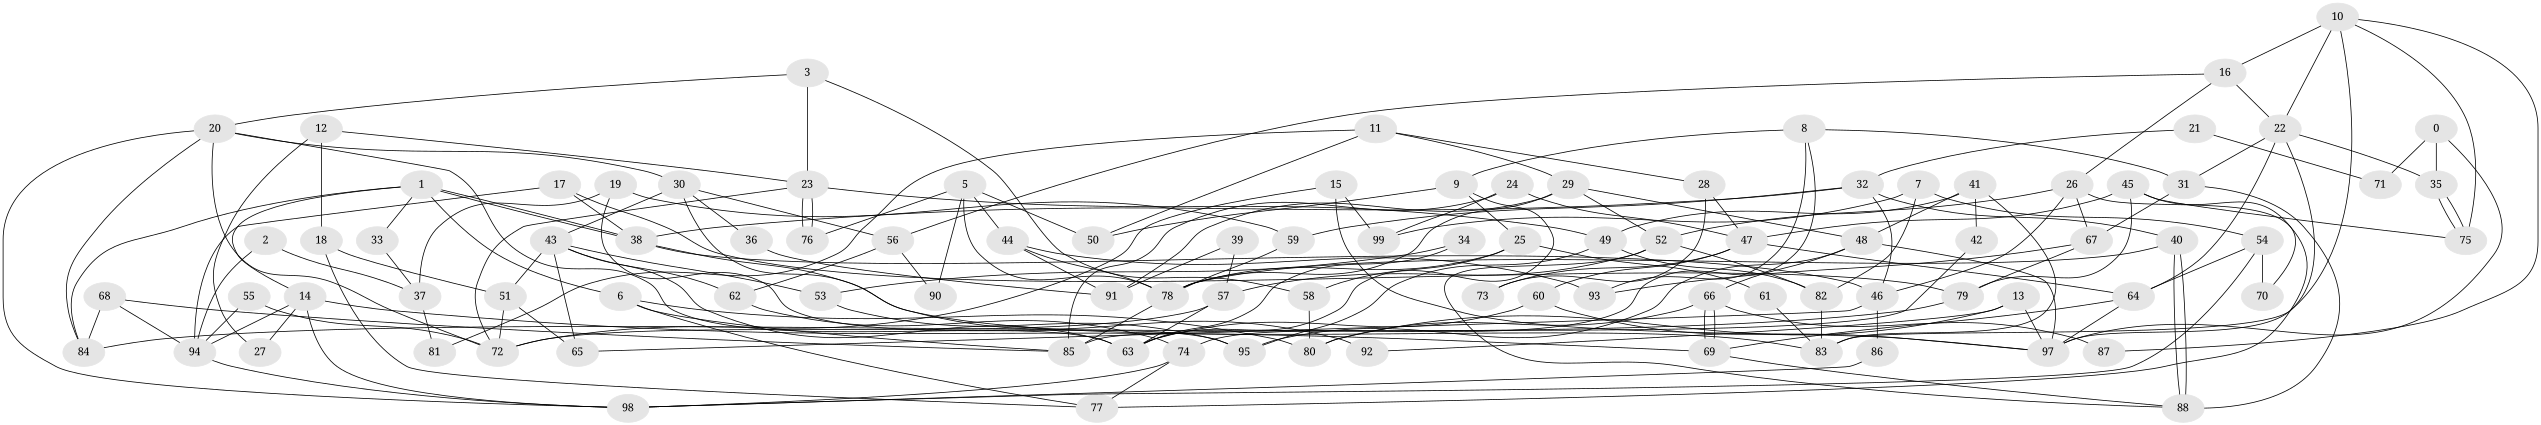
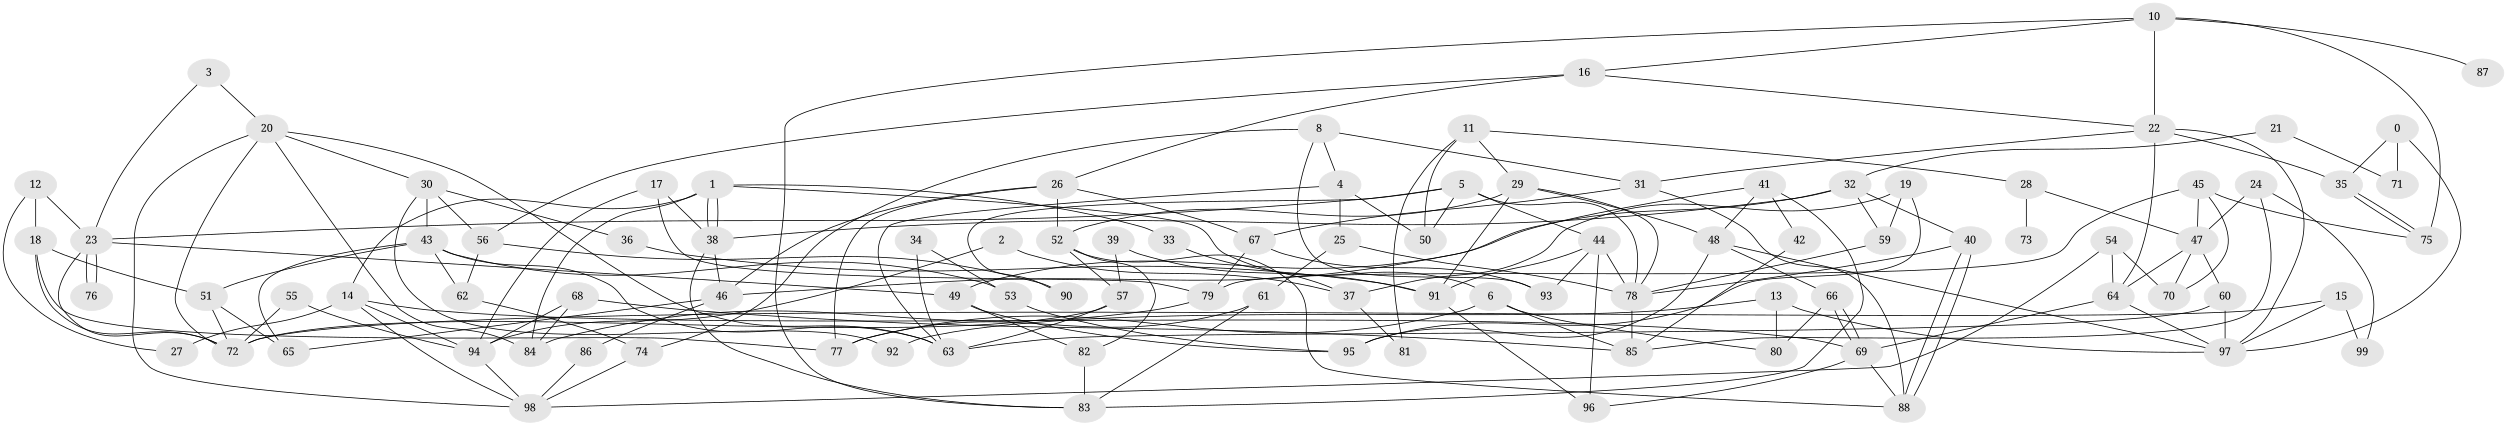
(1457, 185) -> (1340, 185)
(1918, 185) -> none
(898, 209) -> (778, 221)
(1603, 268) -> (2183, 269)
(1309, 297) -> none
none -> (58, 312)
(1989, 324) -> none
(1141, 380) -> (1050, 325)
none -> (1589, 408)
